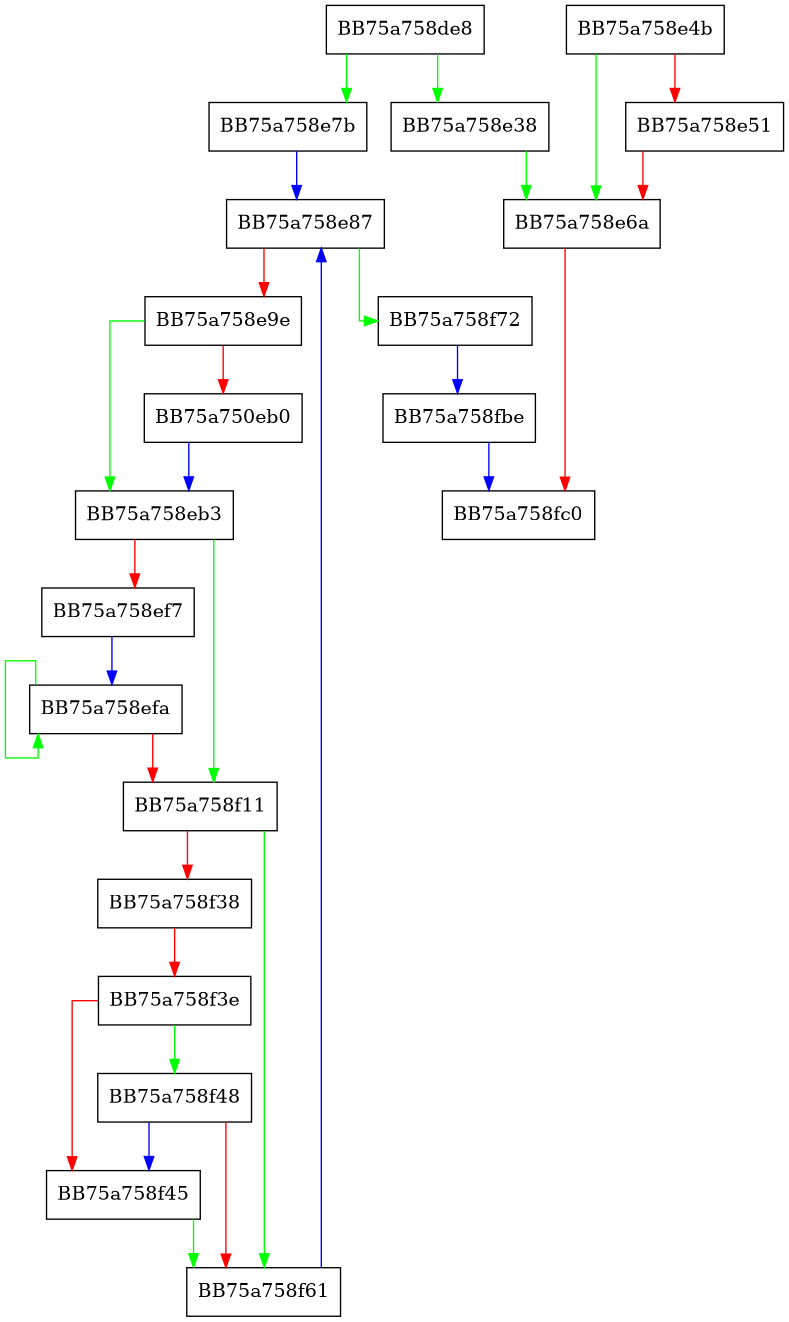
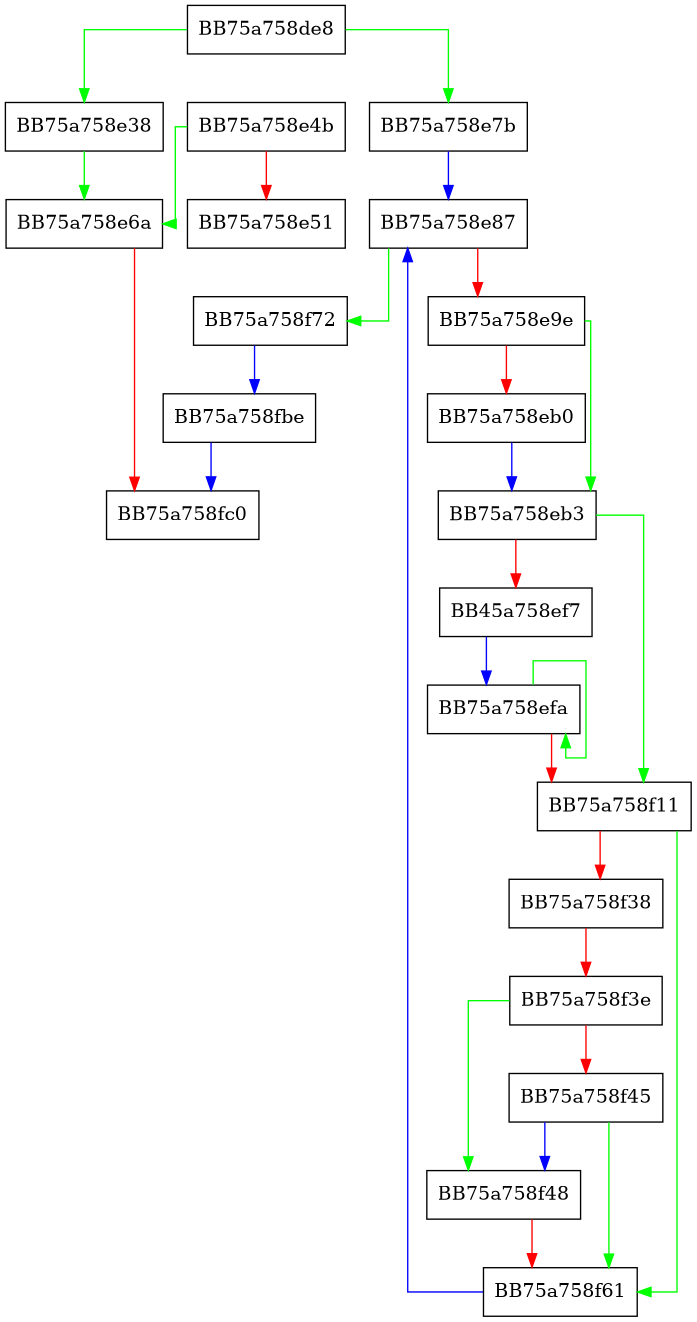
(643, 168) -> none
(223, 418) -> (506, 418)
(118, 612) -> (516, 612)
(149, 1139) -> (545, 1139)
